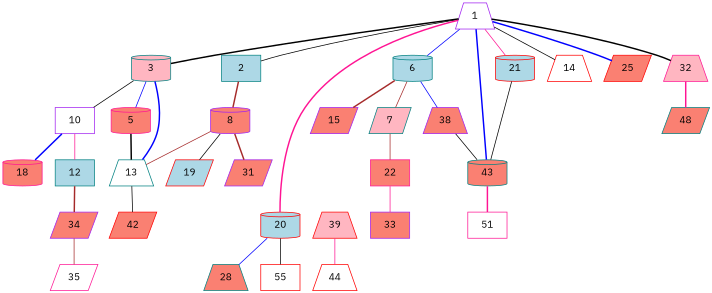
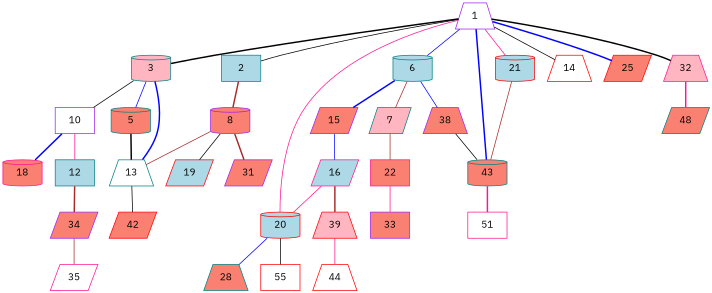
(329, 82) -> (329, 82)
(374, 94) -> (374, 94)
(131, 121) -> (131, 121)
(501, 121) -> (501, 121)
none -> (335, 173)
